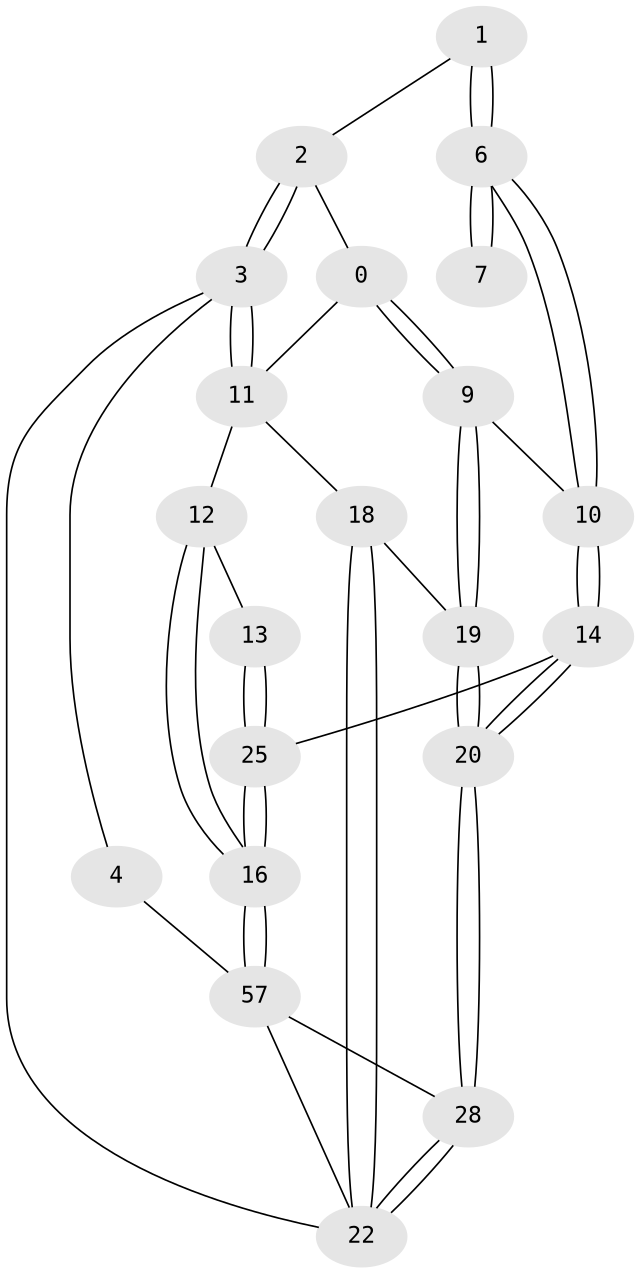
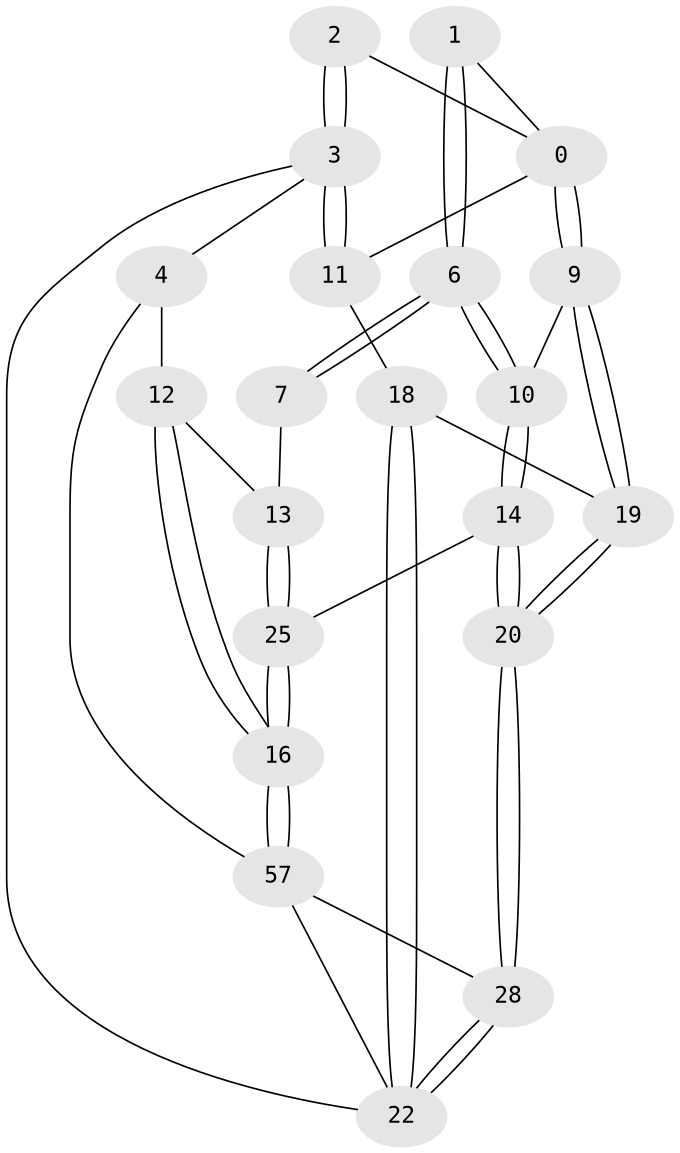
(391, 97) -> (508, 97)
(222, 457) -> (162, 337)
none -> (280, 457)
